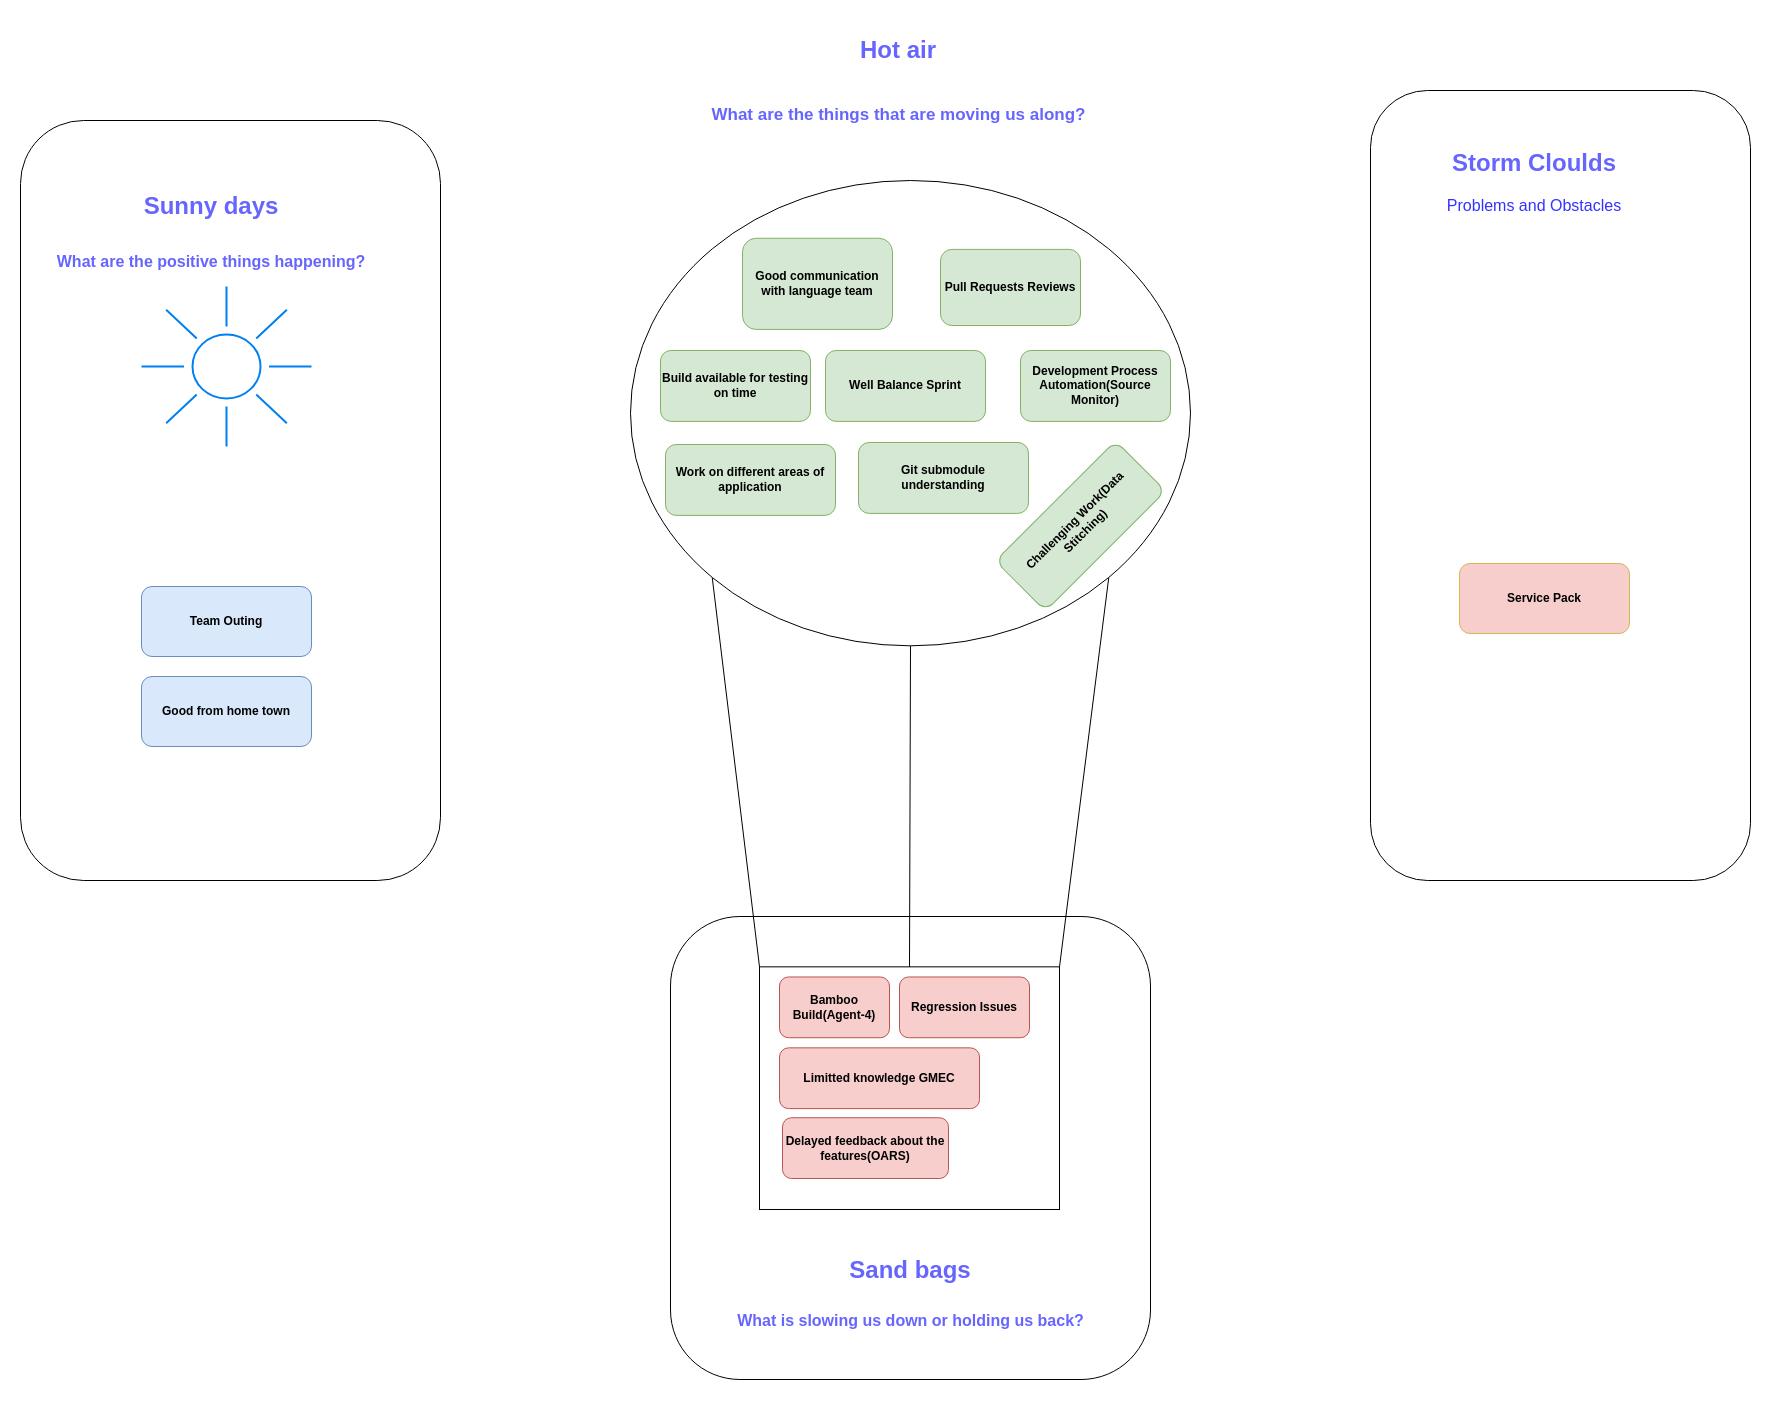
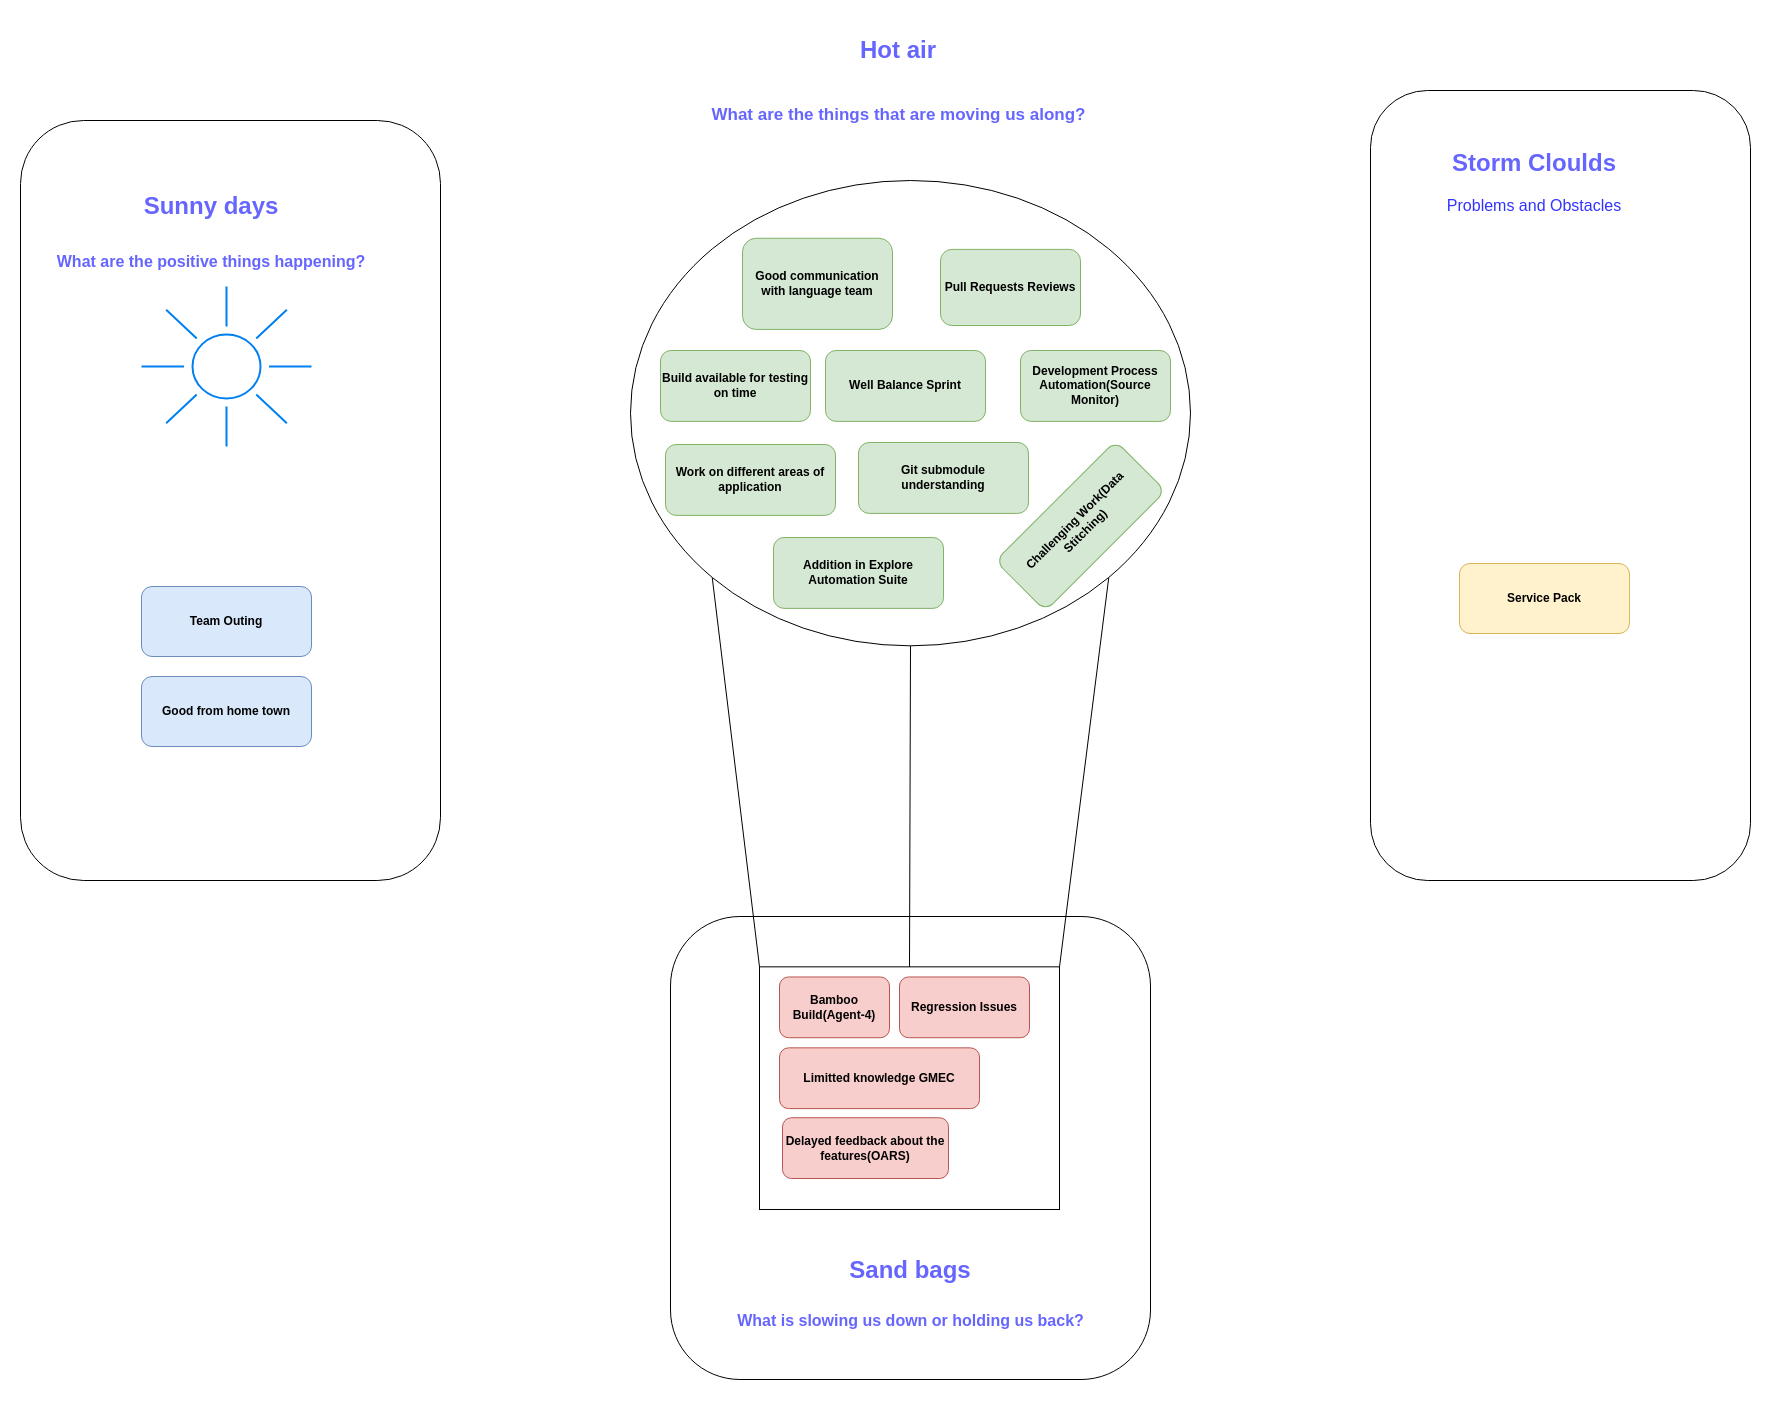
none -> (859, 573)
(1545, 599) -> (1545, 599)
